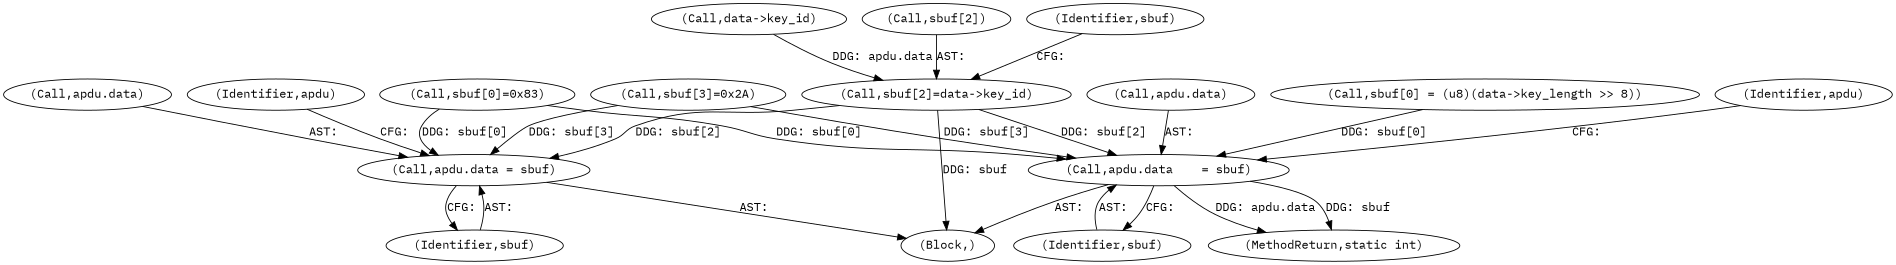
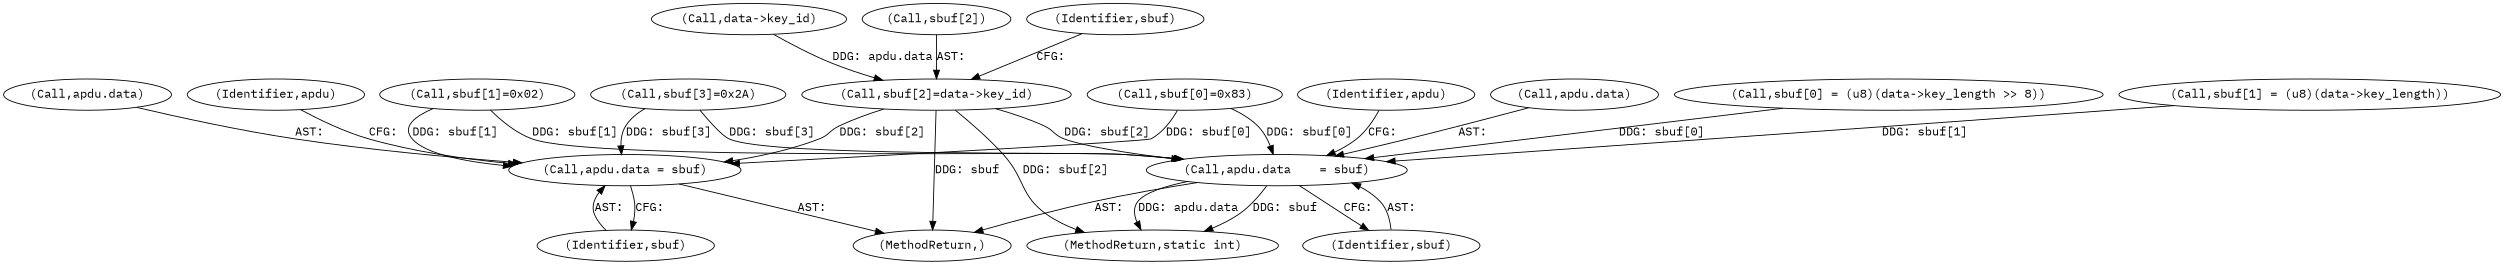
none -> (477, 95)
none -> (2310, 95)
none -> (1016, 172)
(948, 246) -> (932, 246)
